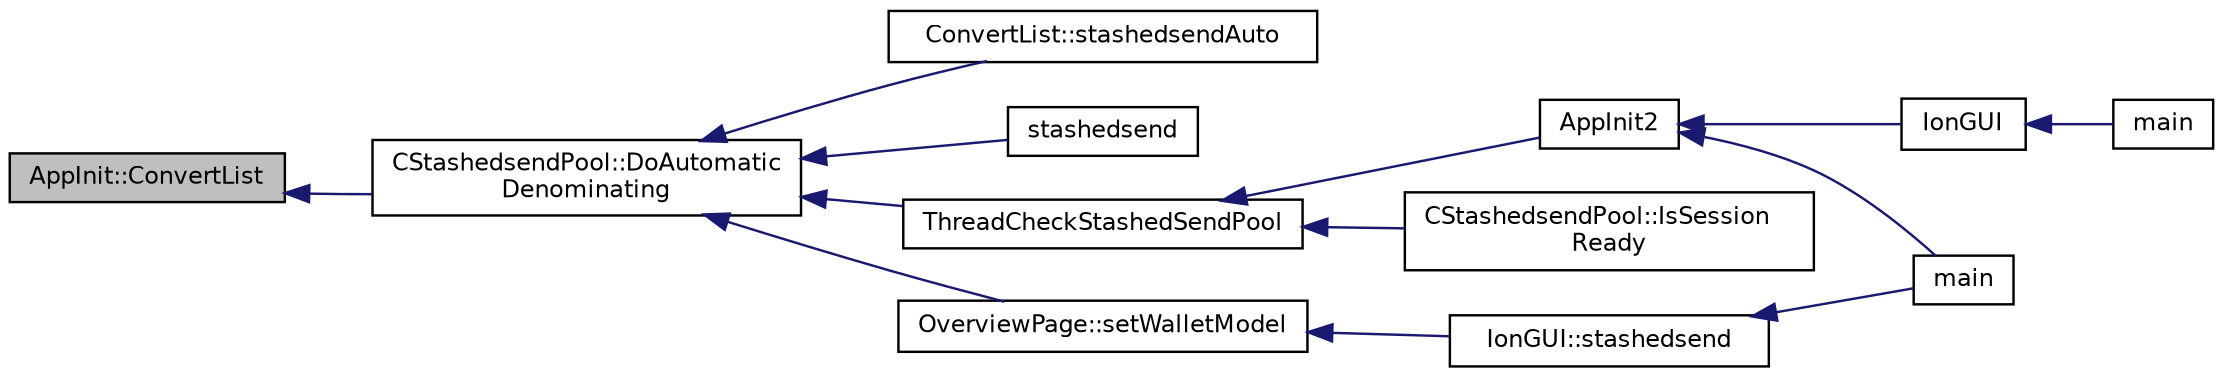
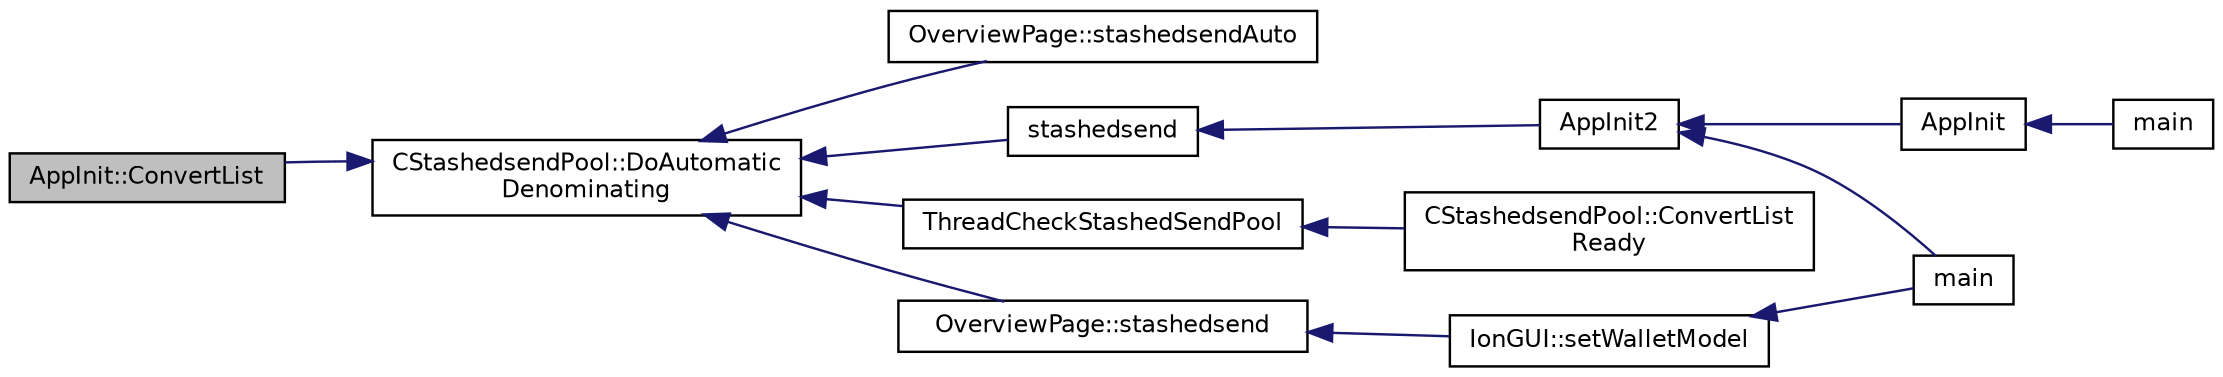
(1103, 37) -> (1103, 37)
(1964, 124) -> (1964, 124)
(1393, 167) -> (1382, 127)
(341, 194) -> (316, 162)
(1609, 231) -> (1609, 231)
(1103, 326) -> (1103, 326)
(1609, 341) -> (1609, 341)
